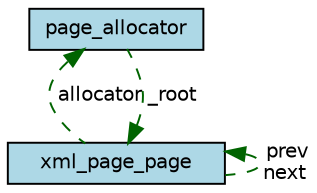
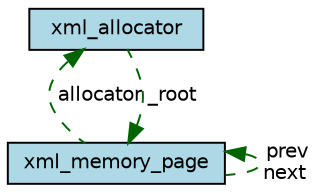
(116, 29) -> (116, 29)
(116, 163) -> (116, 163)
